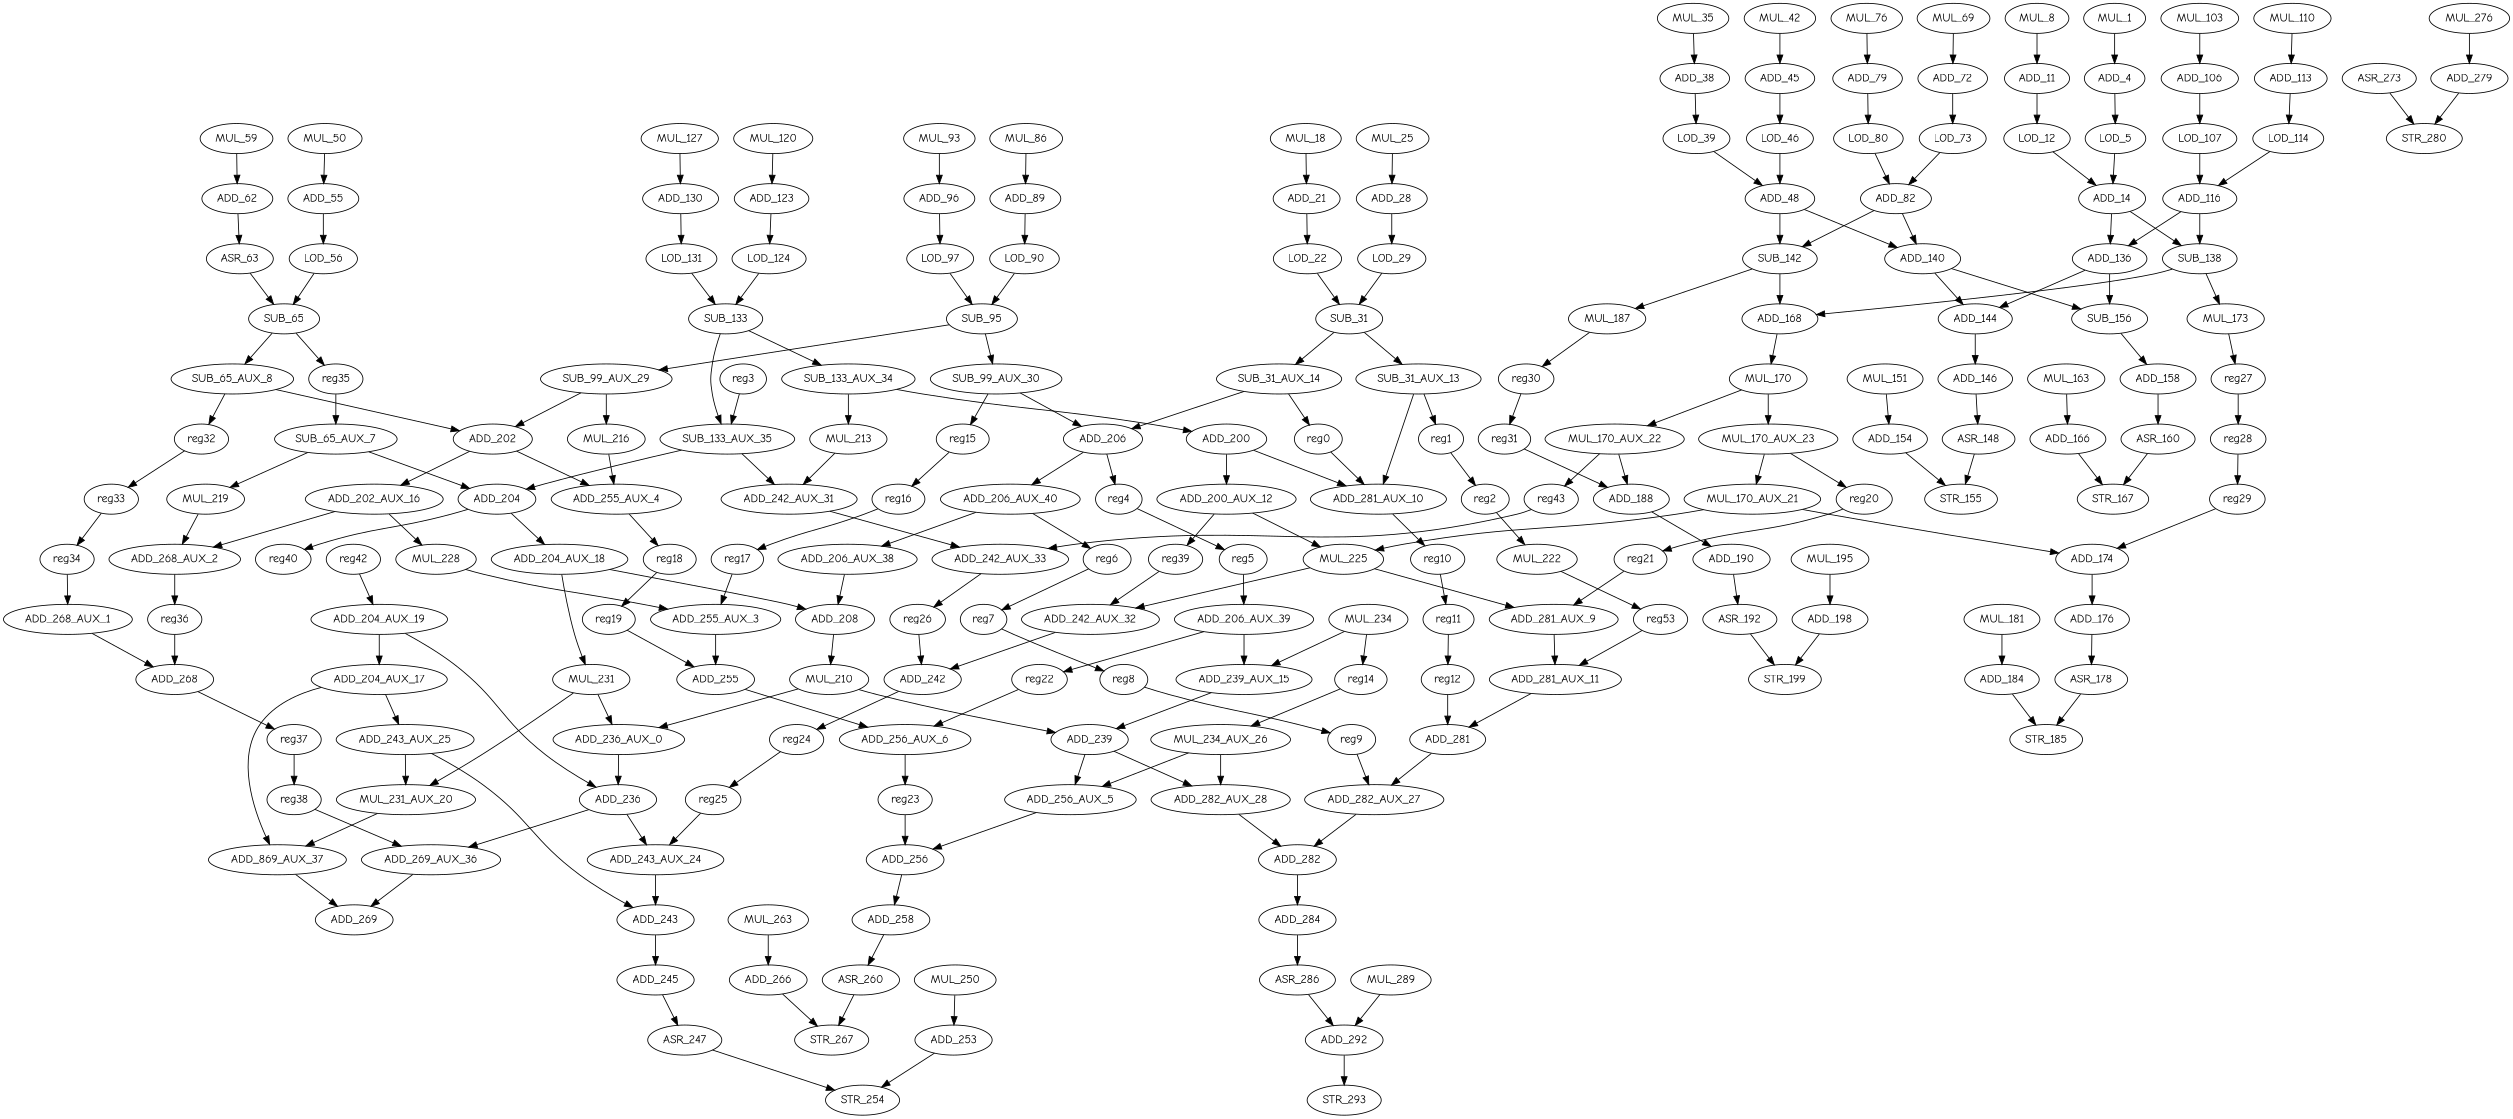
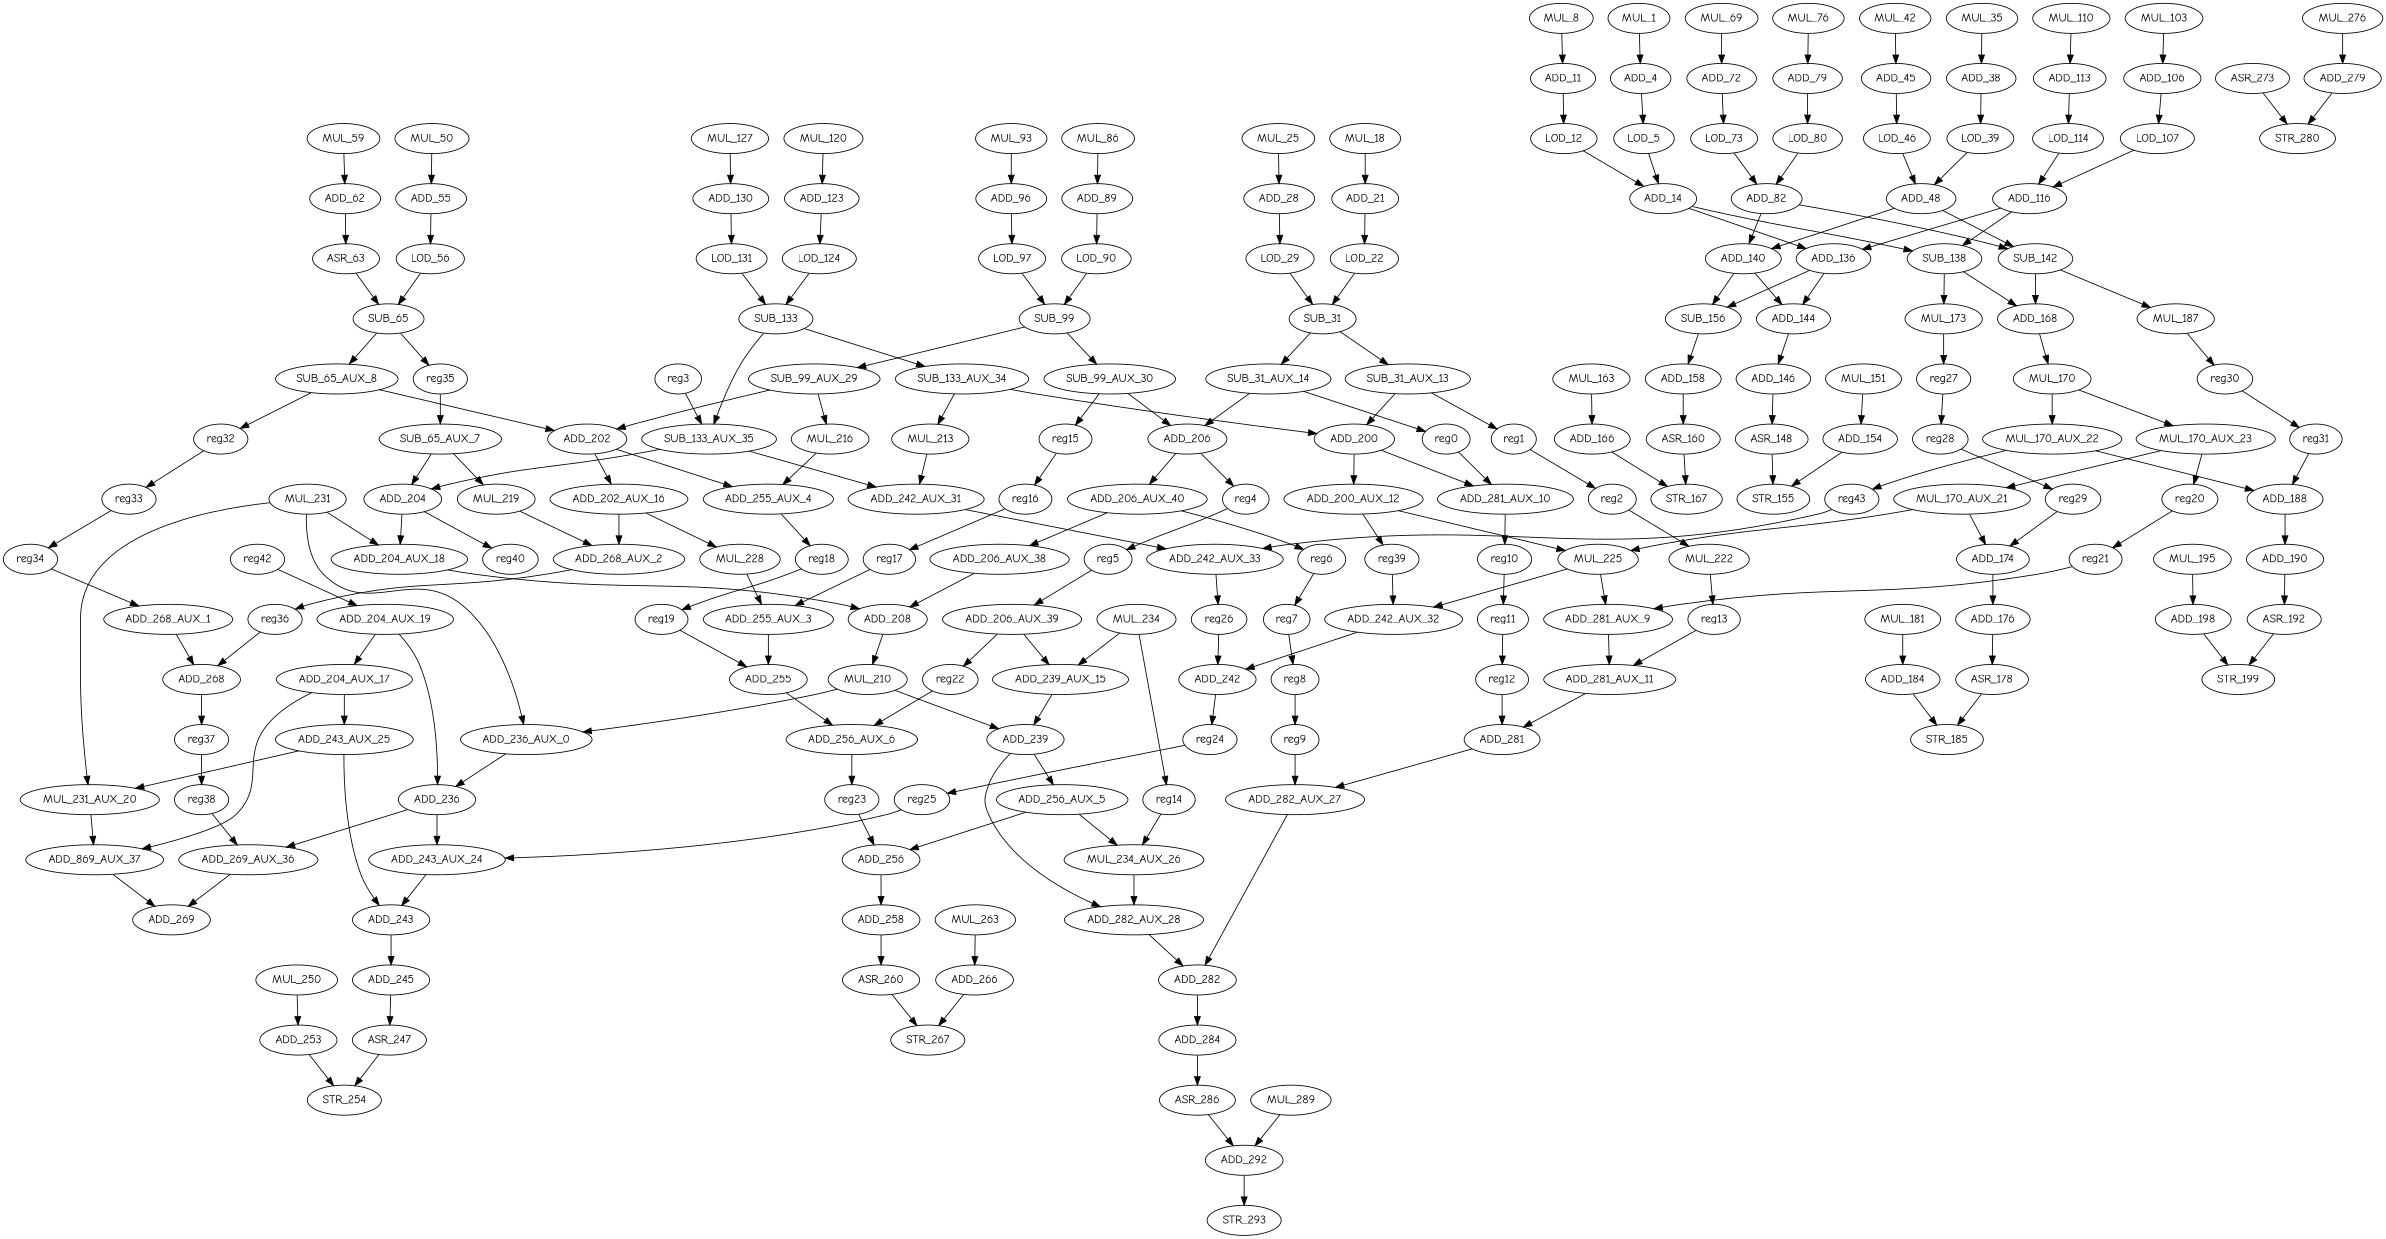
(982, 319) -> (1055, 319)
(1400, 435) -> (1384, 406)
(570, 616) -> (349, 526)
(1661, 619) -> (1714, 619)
(1144, 770) -> (1095, 827)
